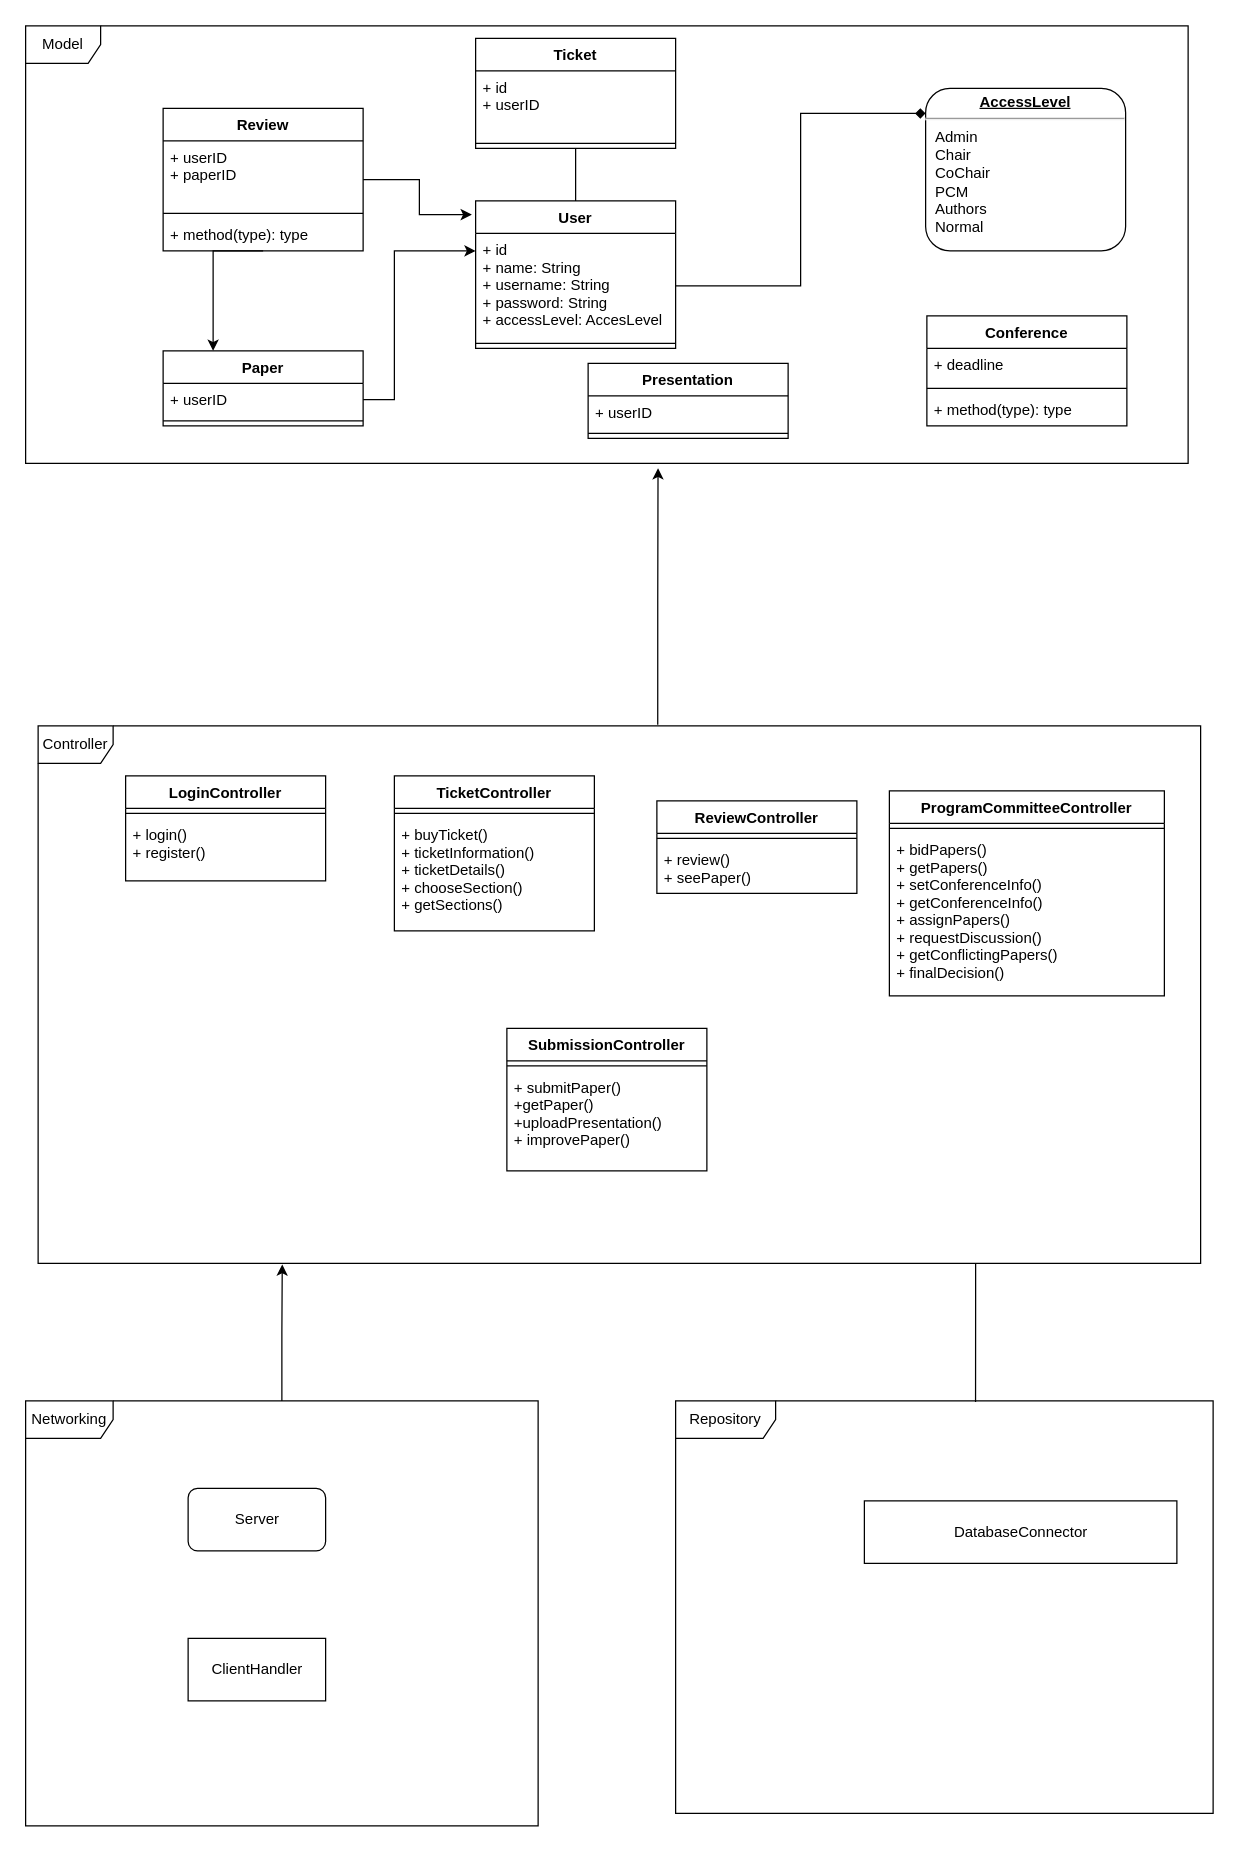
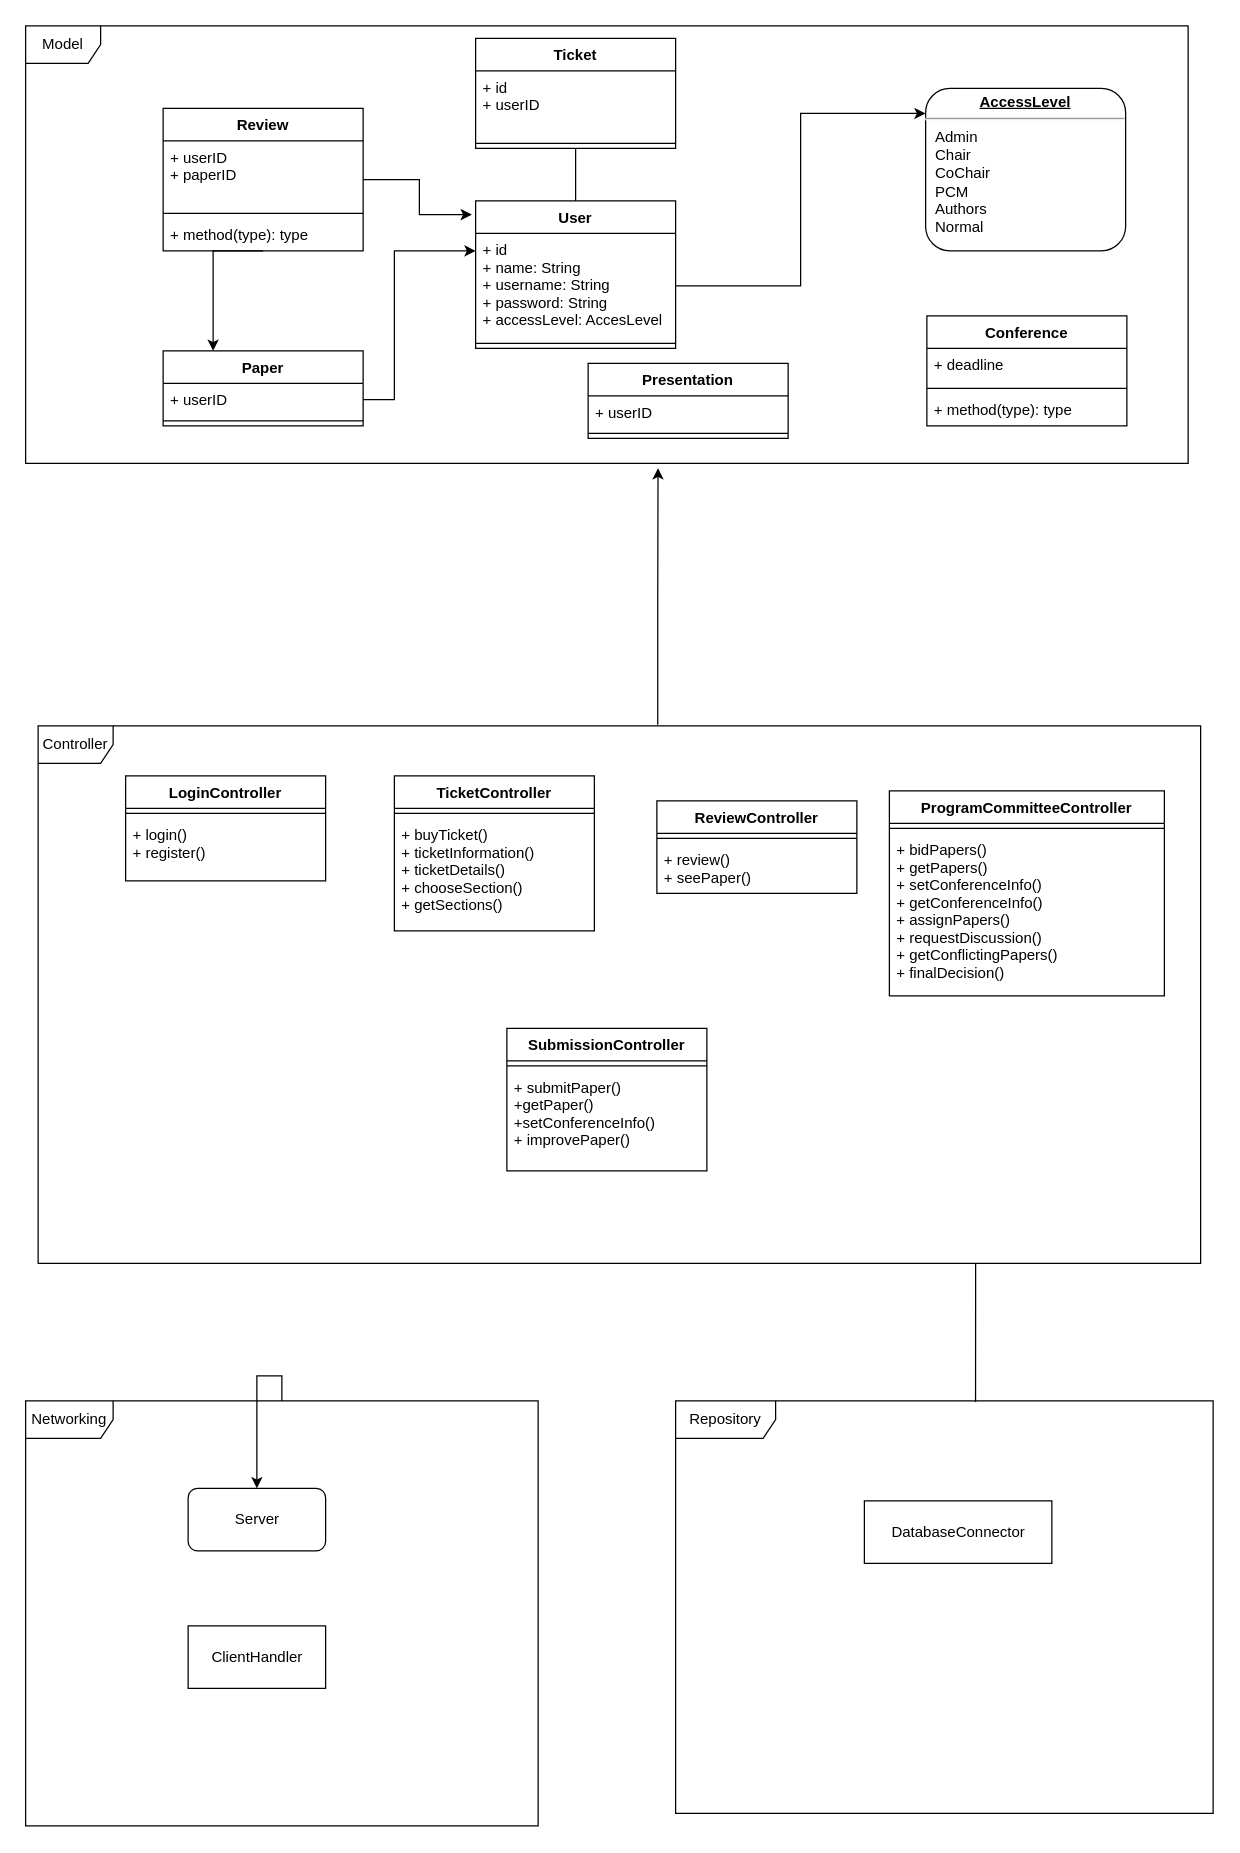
(915, 113) -> (916, 113)
(573, 1088) -> (573, 1088)
(282, 1326) -> (257, 1414)
(1021, 1532) -> (958, 1532)
(257, 1669) -> (257, 1657)
